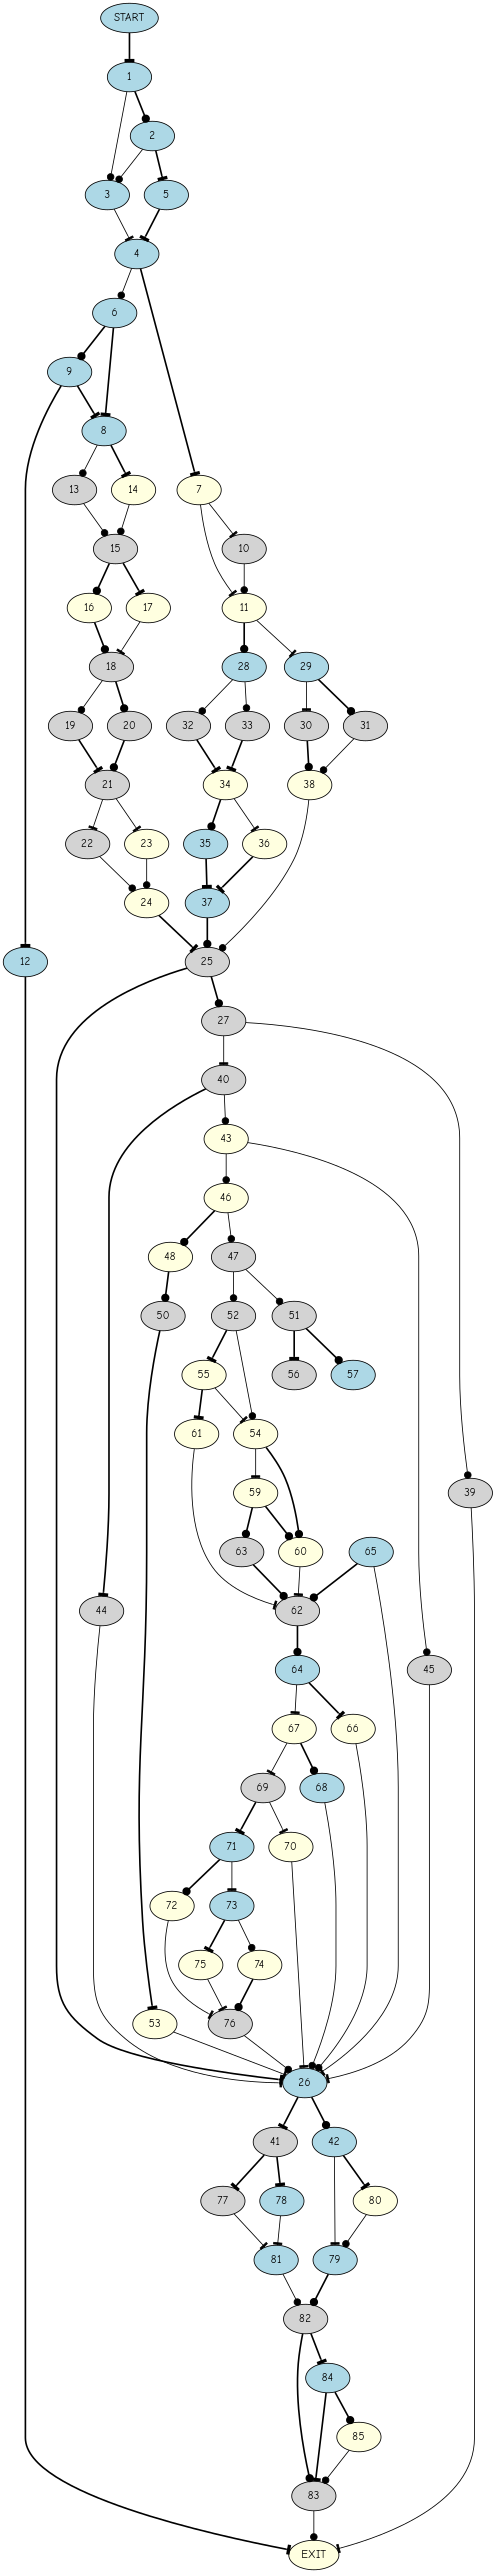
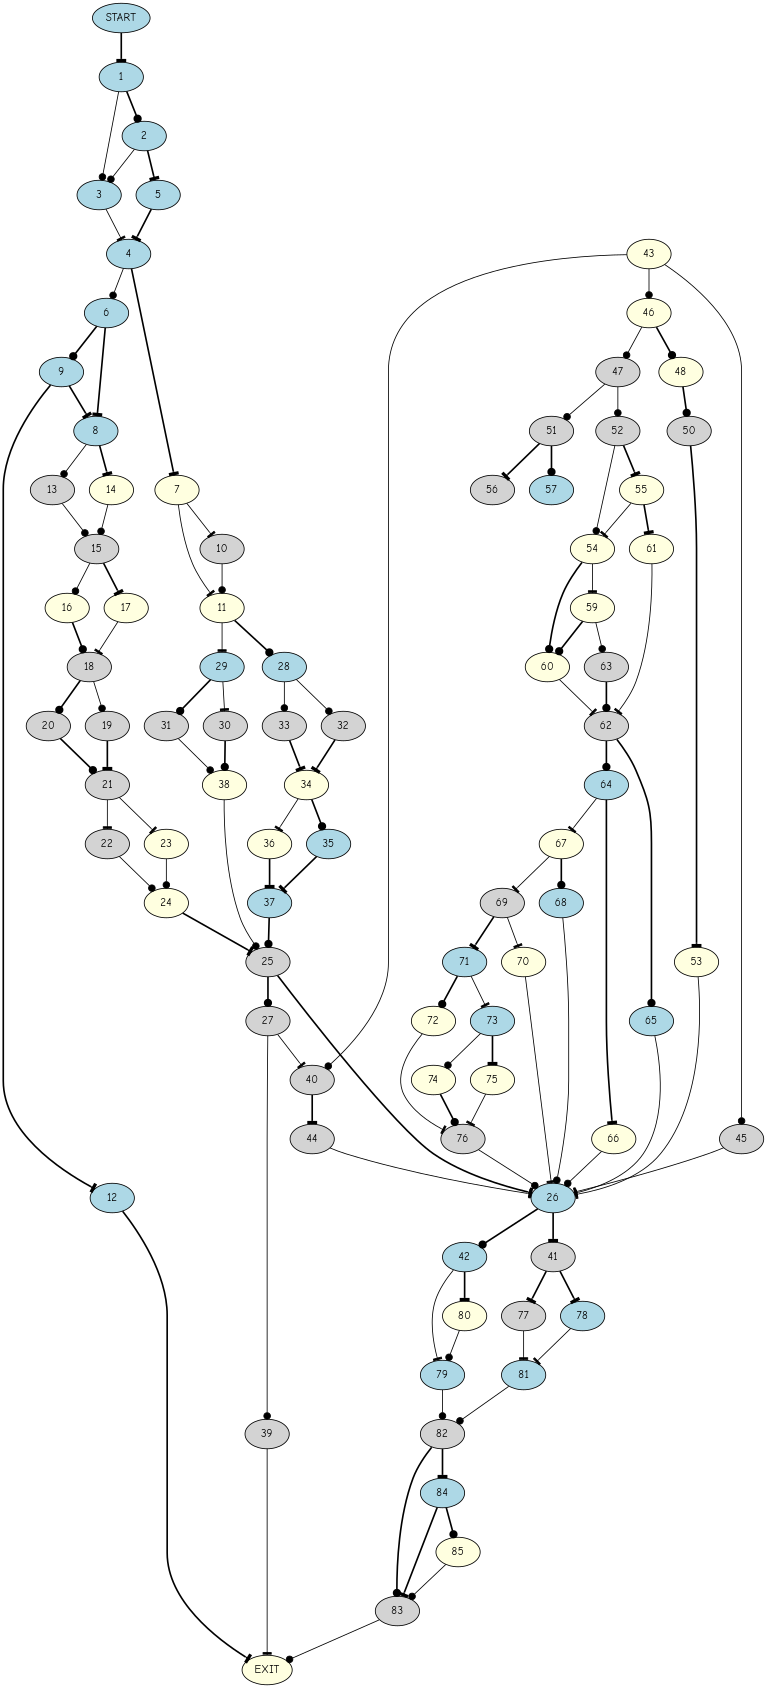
(104, 576) -> (83, 576)
(225, 1106) -> (388, 581)
(250, 1519) -> (599, 634)
(337, 1580) -> (651, 866)
(322, 2287) -> (442, 1401)
